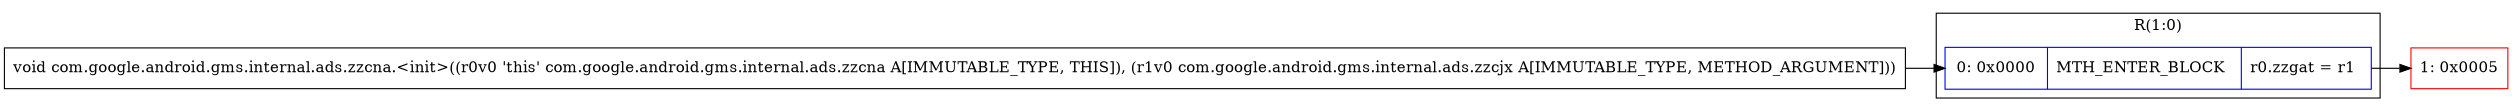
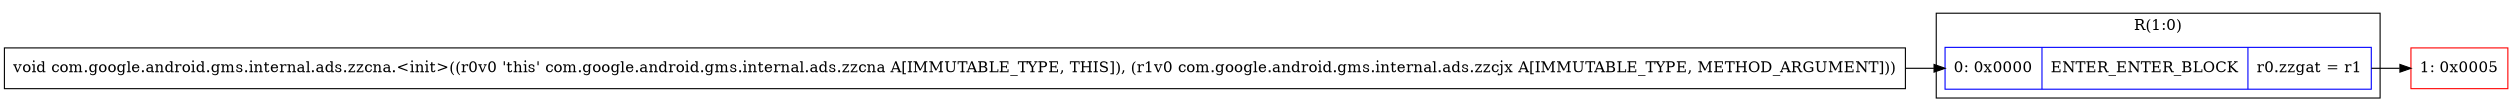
(2141, 68) -> (2145, 68)
